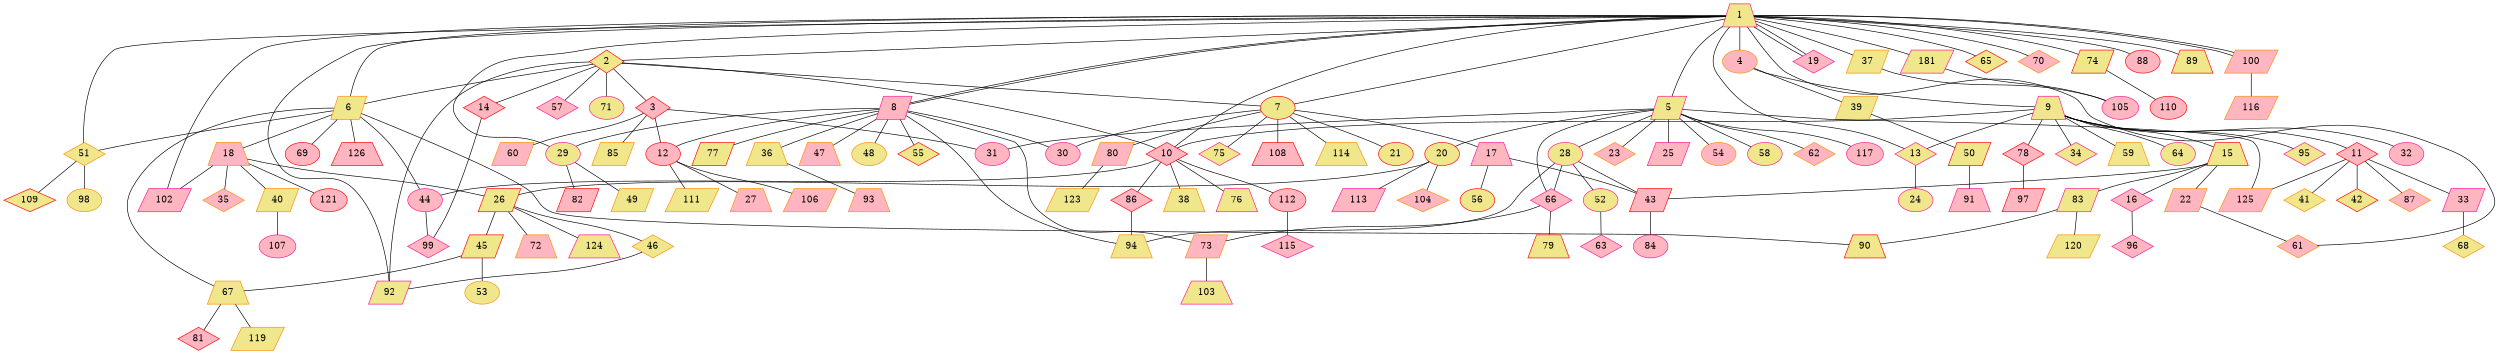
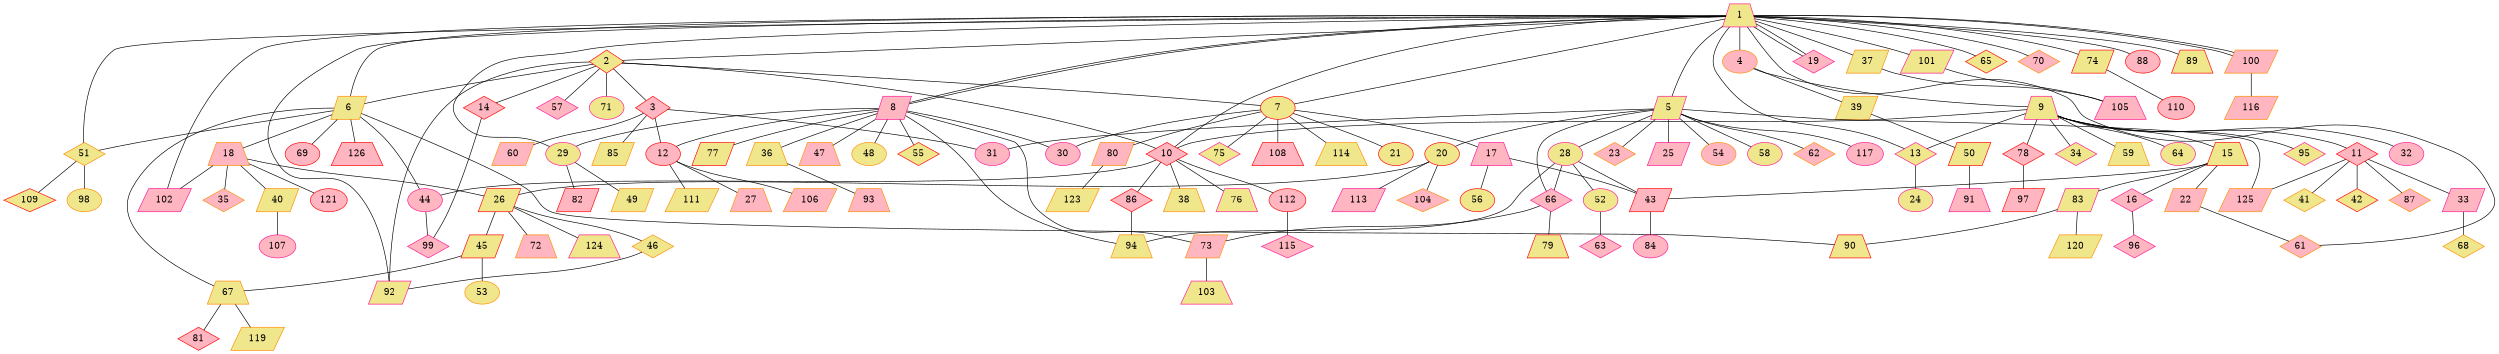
(1927, 62) -> (1927, 62)
(2120, 108) -> (2120, 108)
